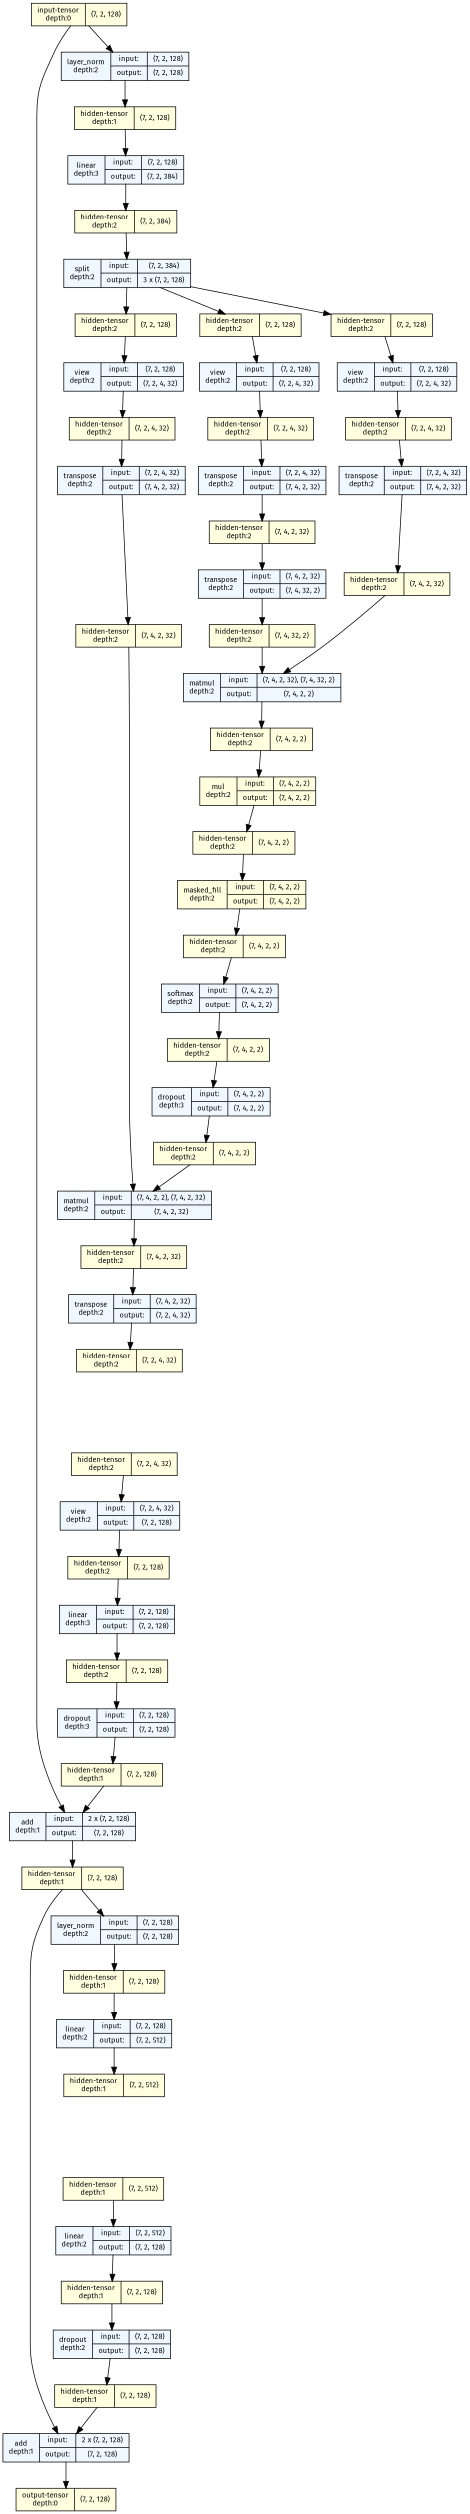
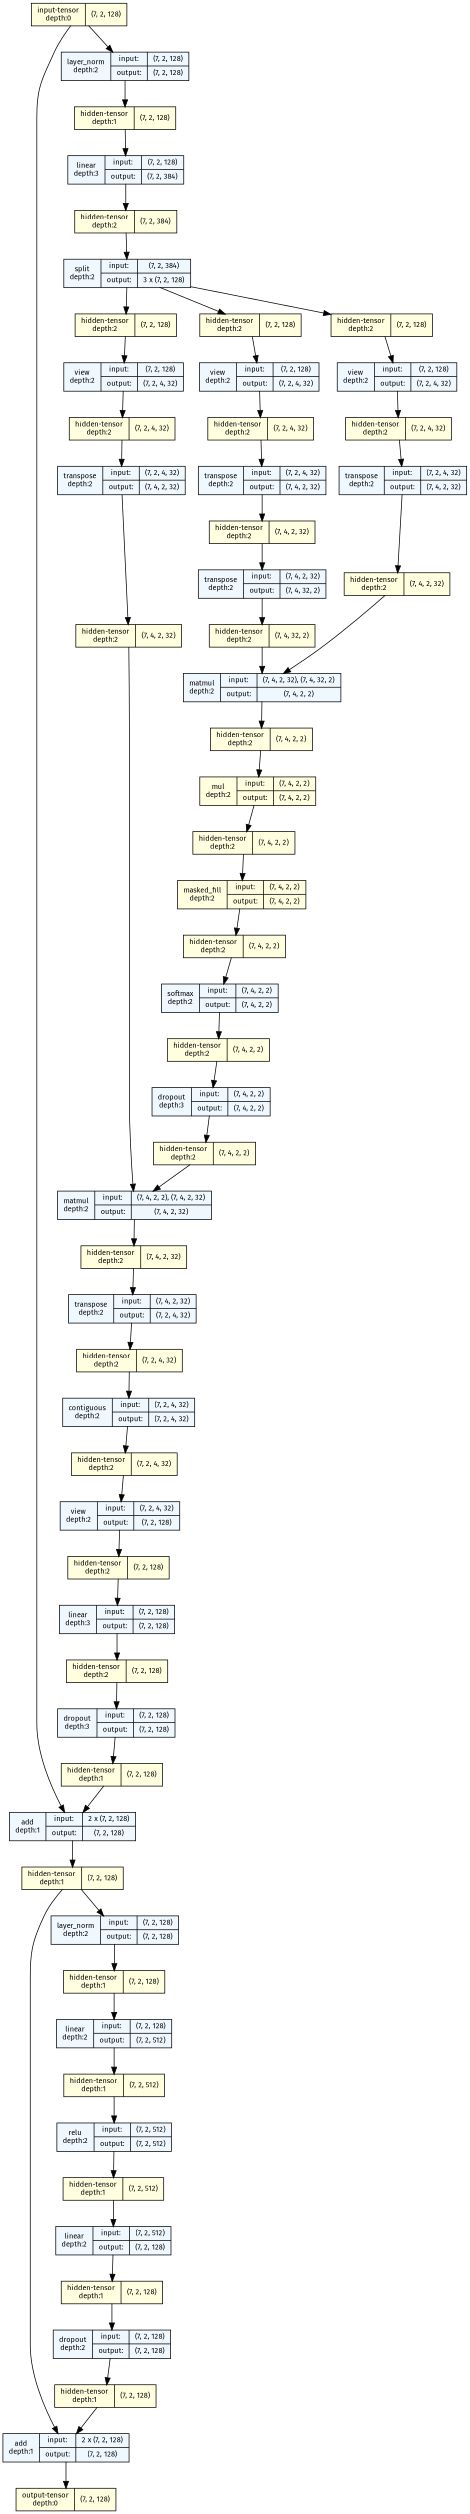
none -> (129, 1412)
none -> (114, 2137)
